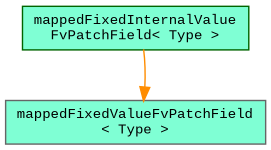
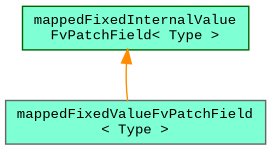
(145, 68) -> (126, 82)
